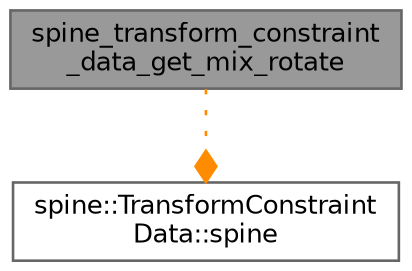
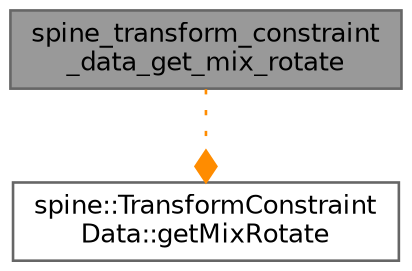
(206, 222) -> (206, 222)
